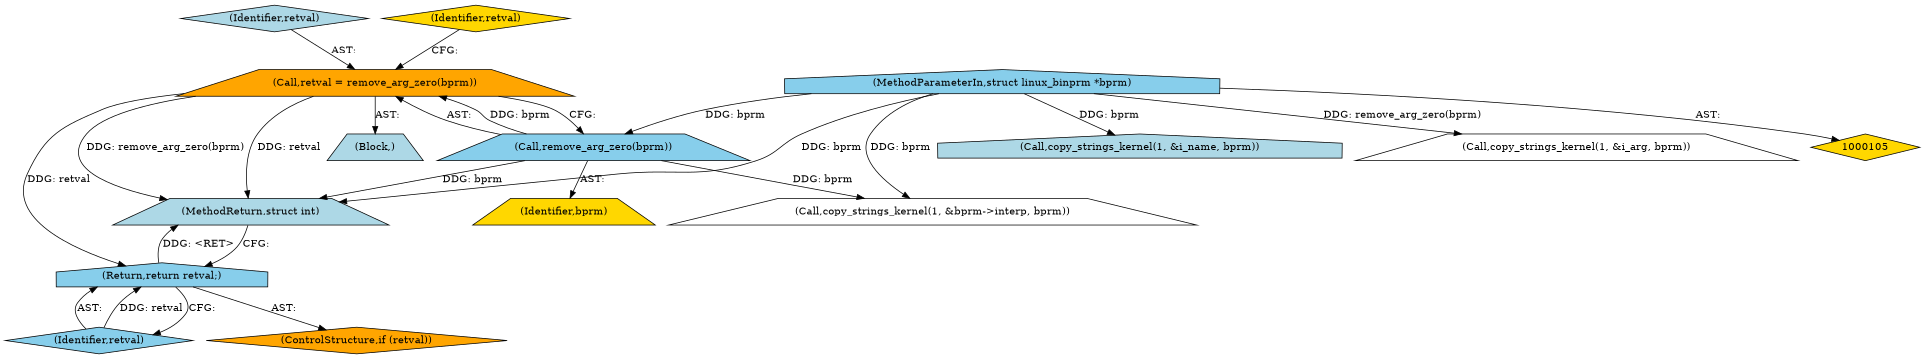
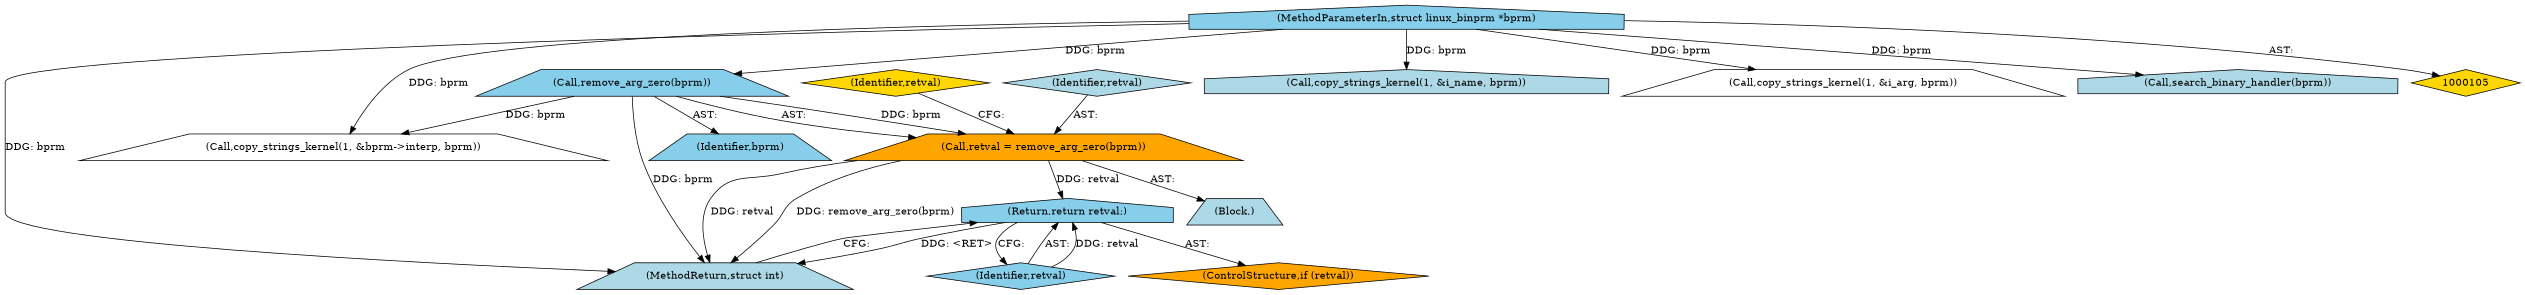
none -> (2238, 83)
(542, 105) -> none
(1403, 115) -> (1681, 51)
(564, 212) -> (740, 147)
